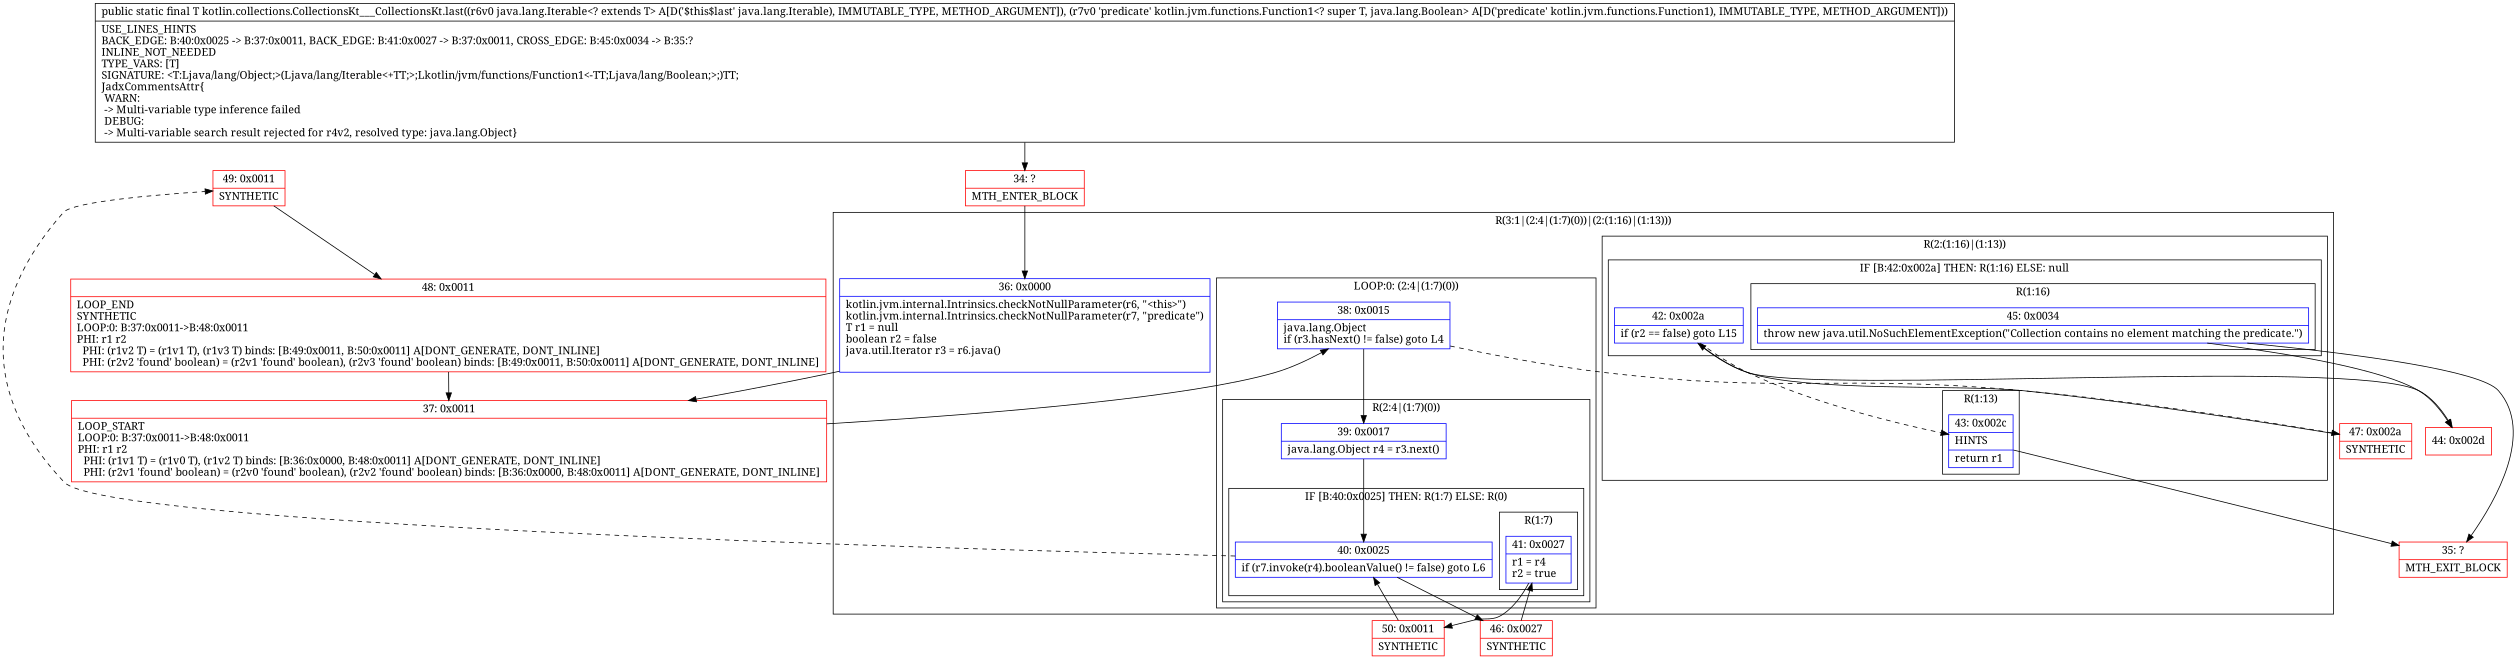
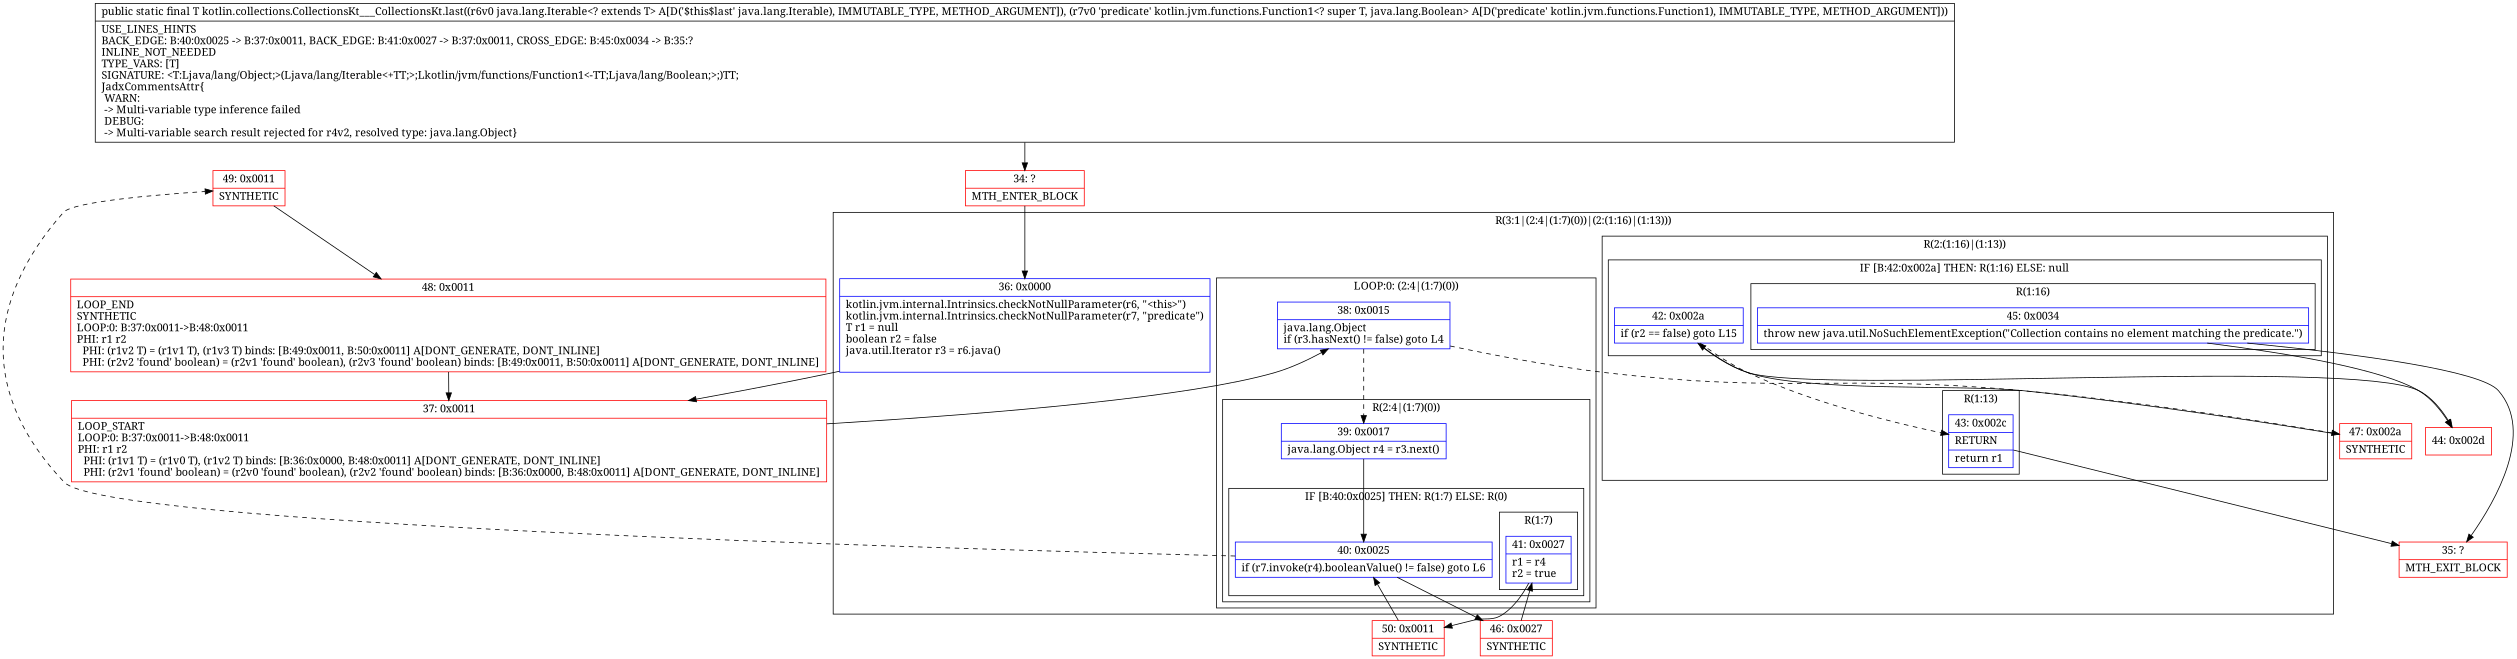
(1364, 382) -> (1364, 382)
(1971, 441) -> (1976, 441)
